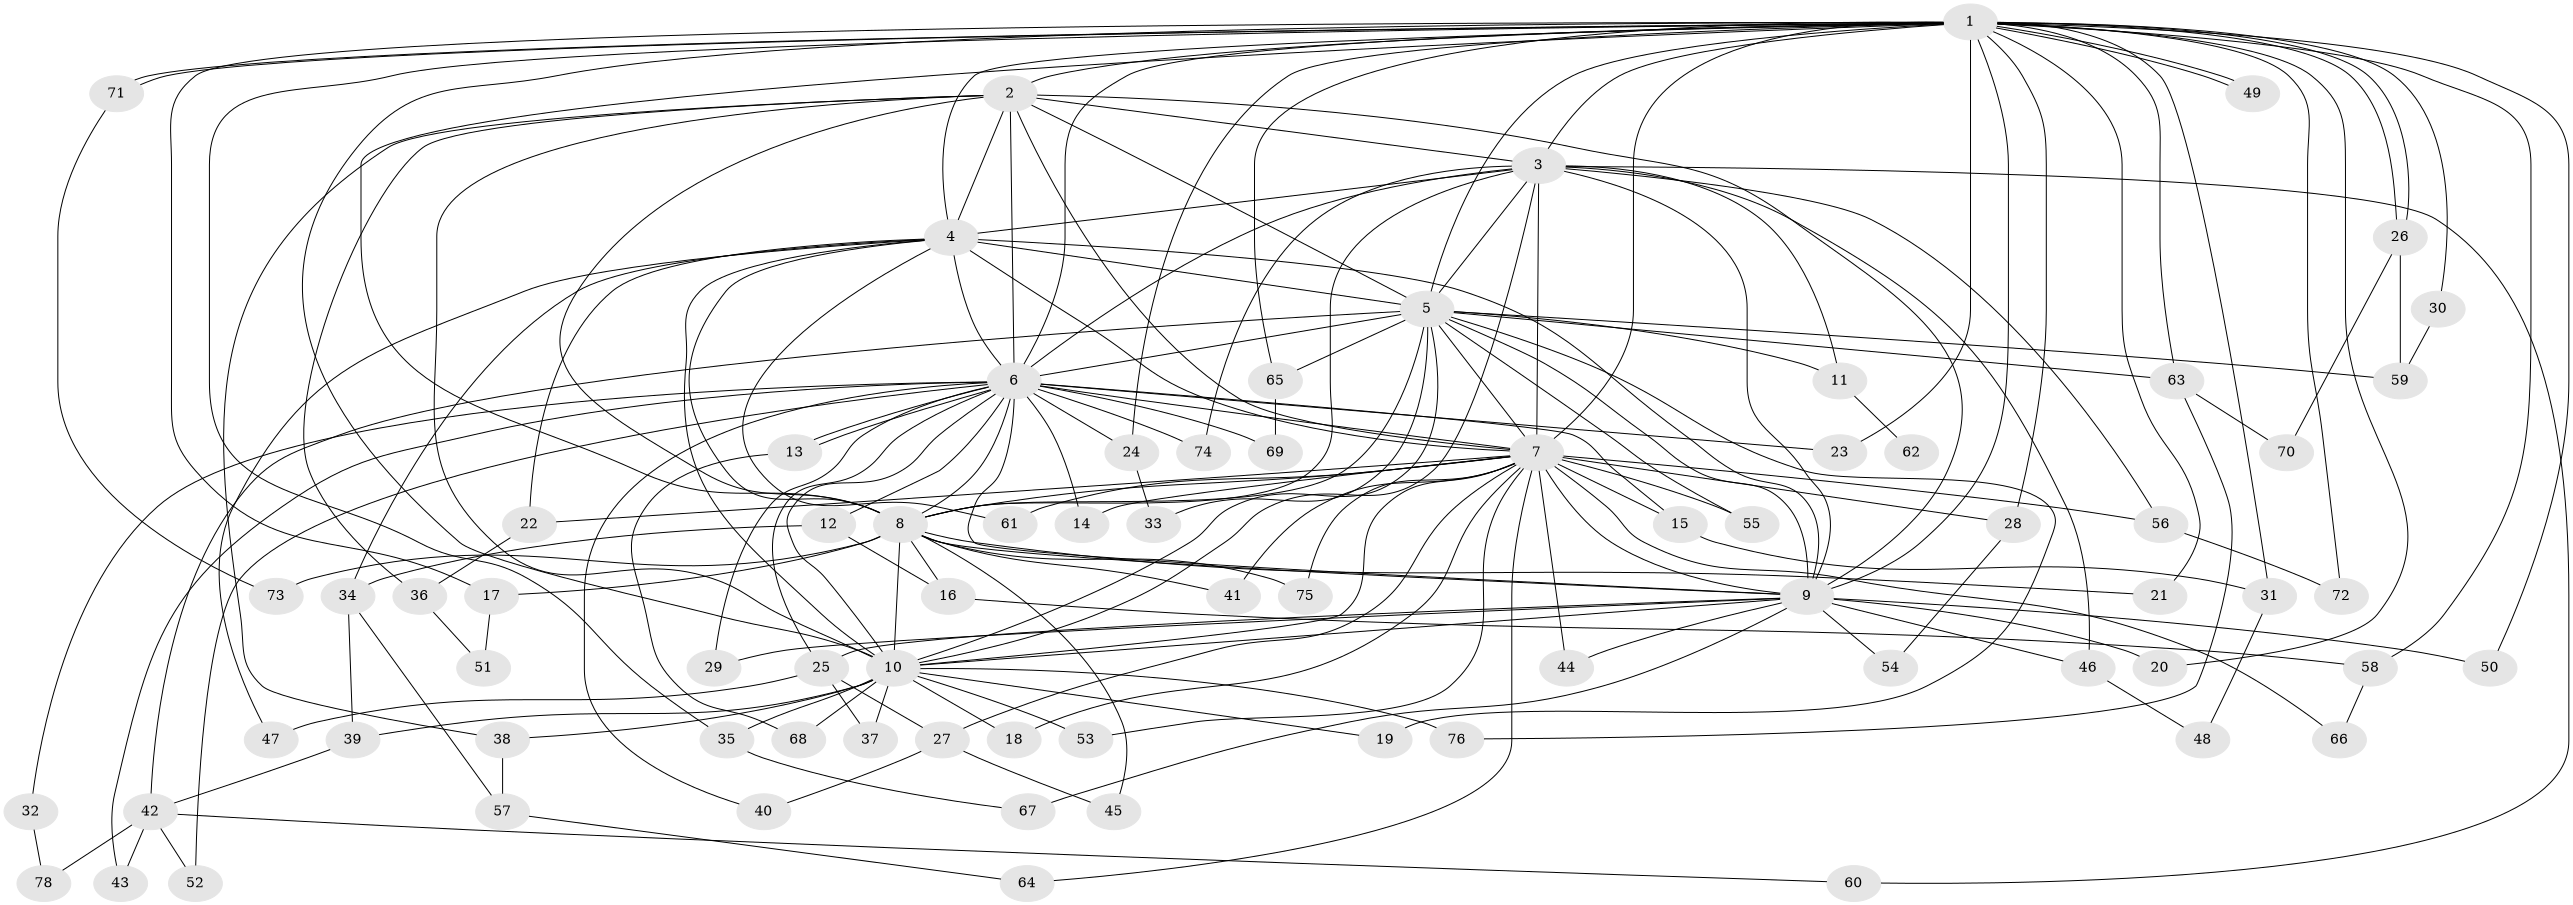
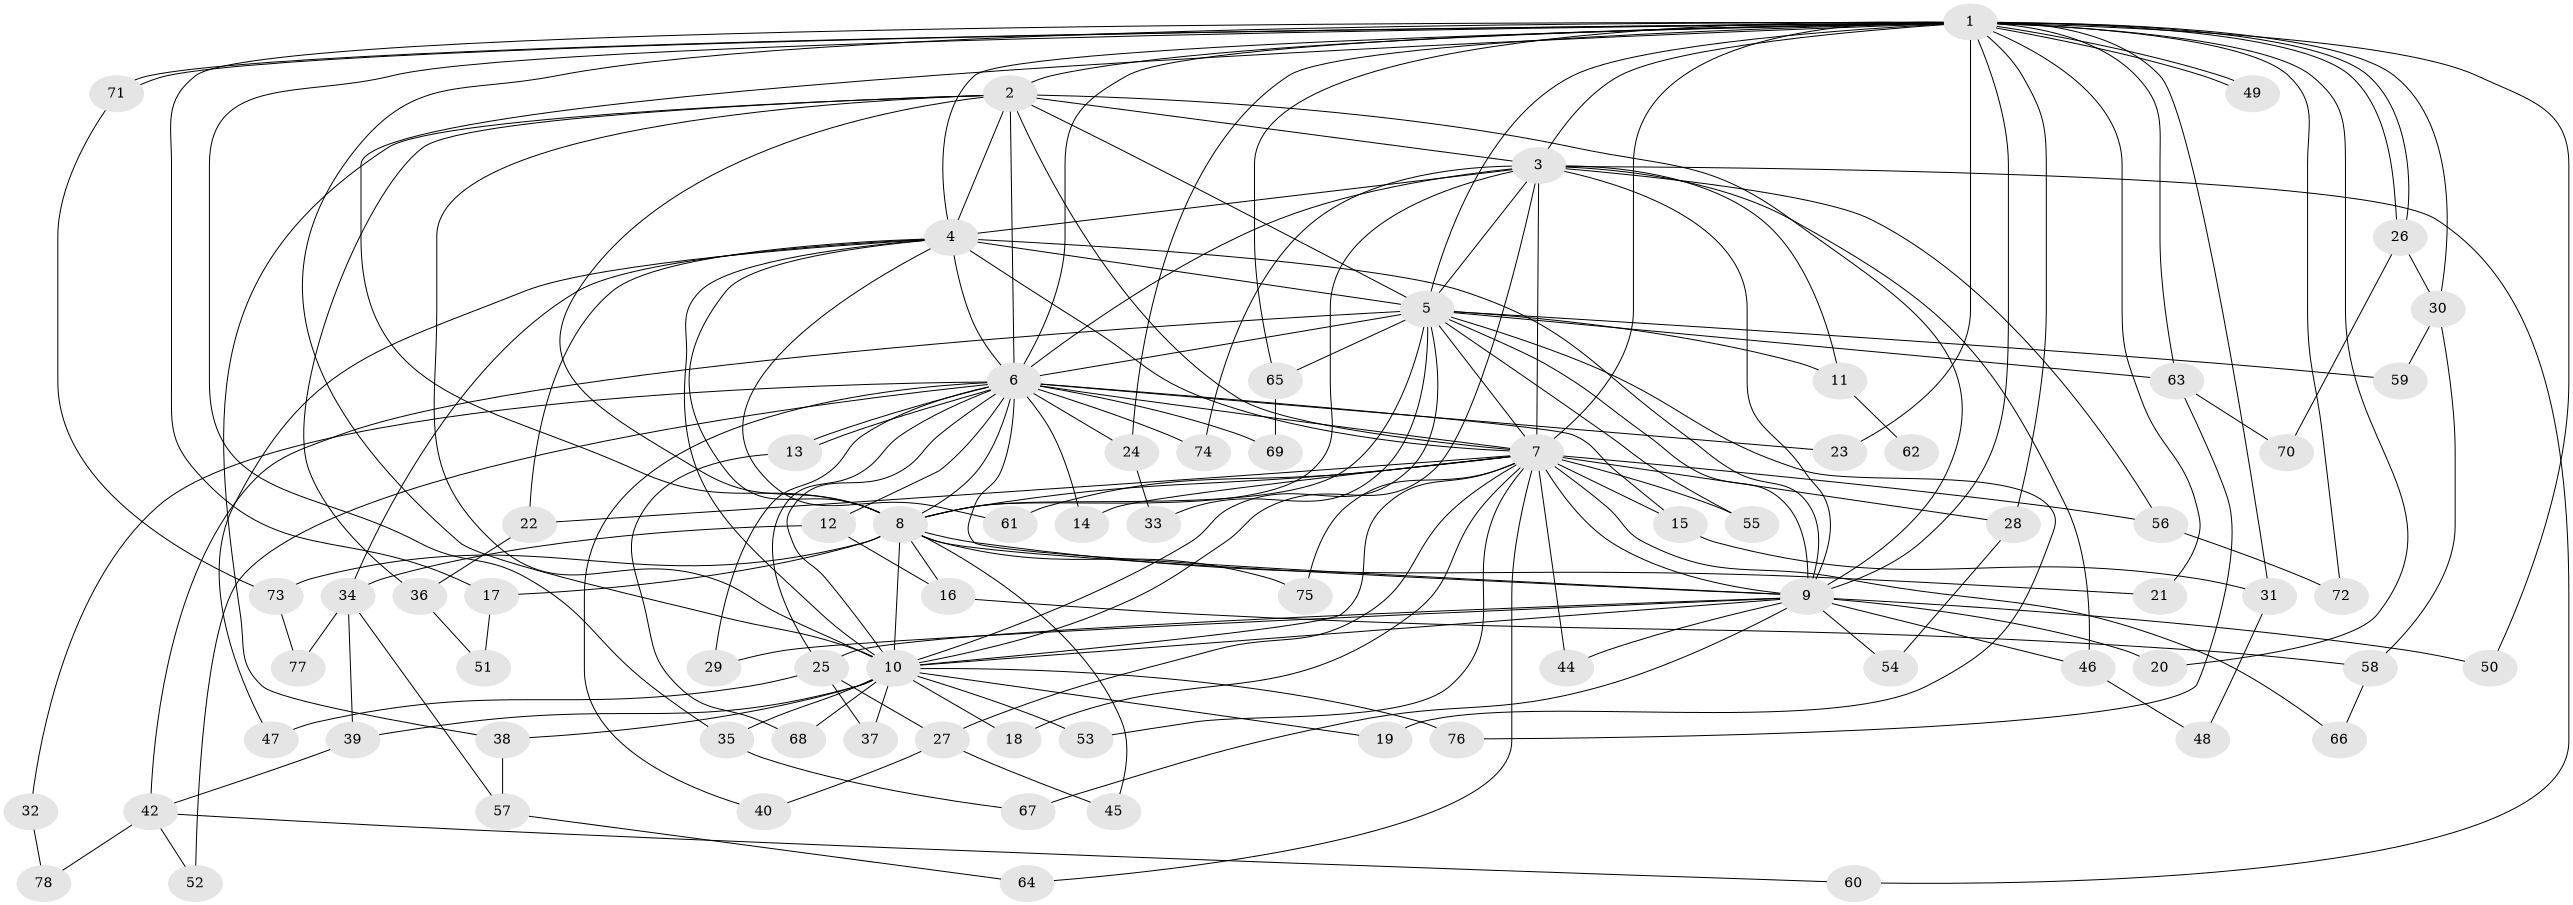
(2528, 143) -> (2455, 500)
(2400, 309) -> (2419, 273)
(1234, 596) -> none
none -> (298, 668)
(121, 884) -> none
